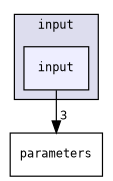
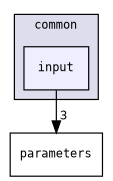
(56, 26) -> (56, 26)
